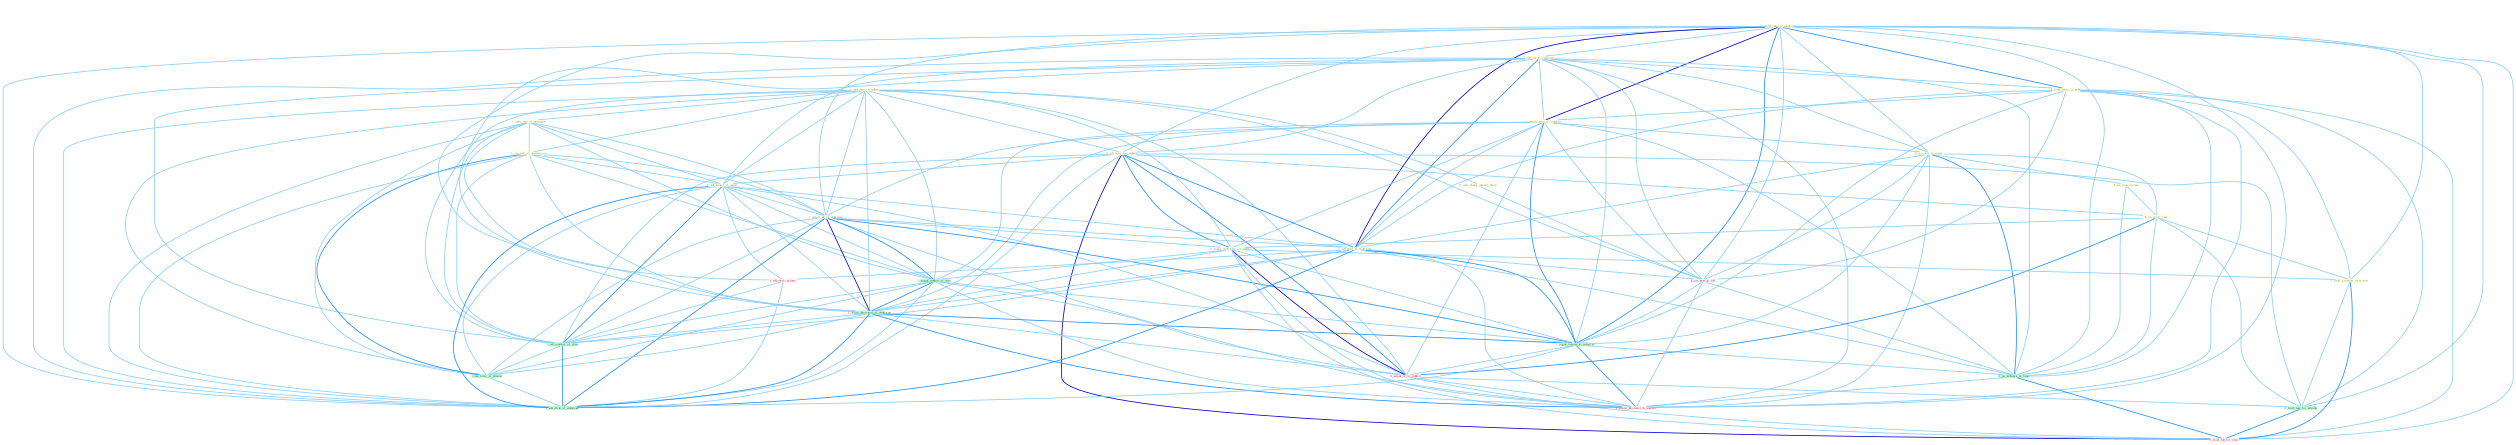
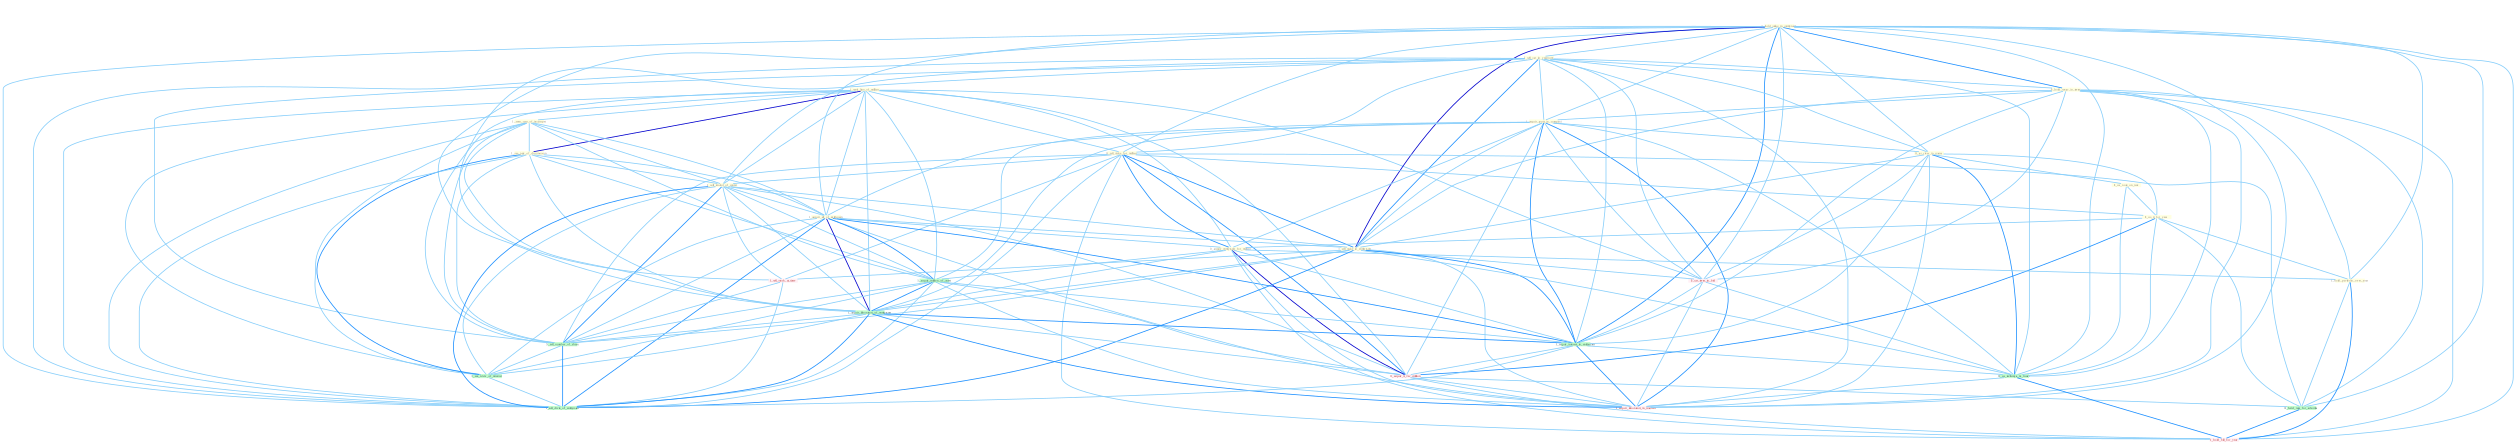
(1656, 76) -> (1656, 76)
(697, 121) -> (697, 121)
(1479, 185) -> none
none -> (953, 217)
none -> (1711, 254)
(1517, 428) -> (1517, 428)
